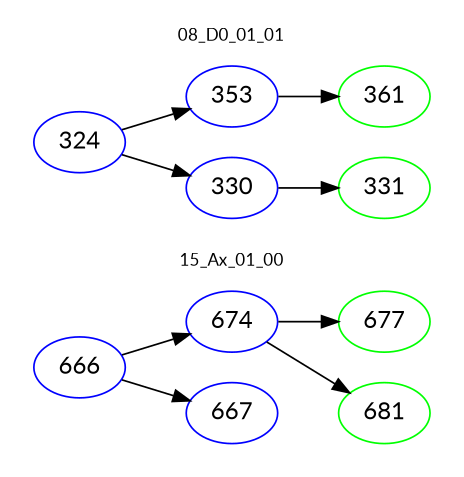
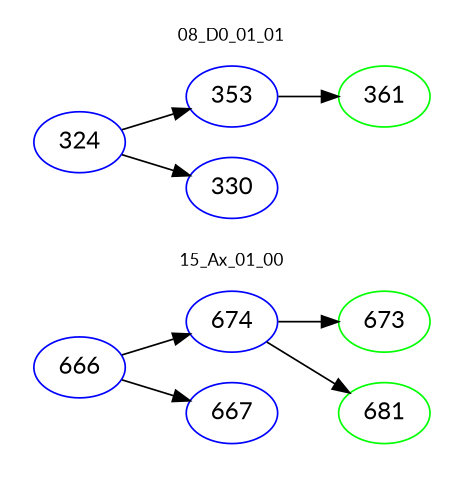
(384, 188) -> none
(384, 322) -> (384, 322)
